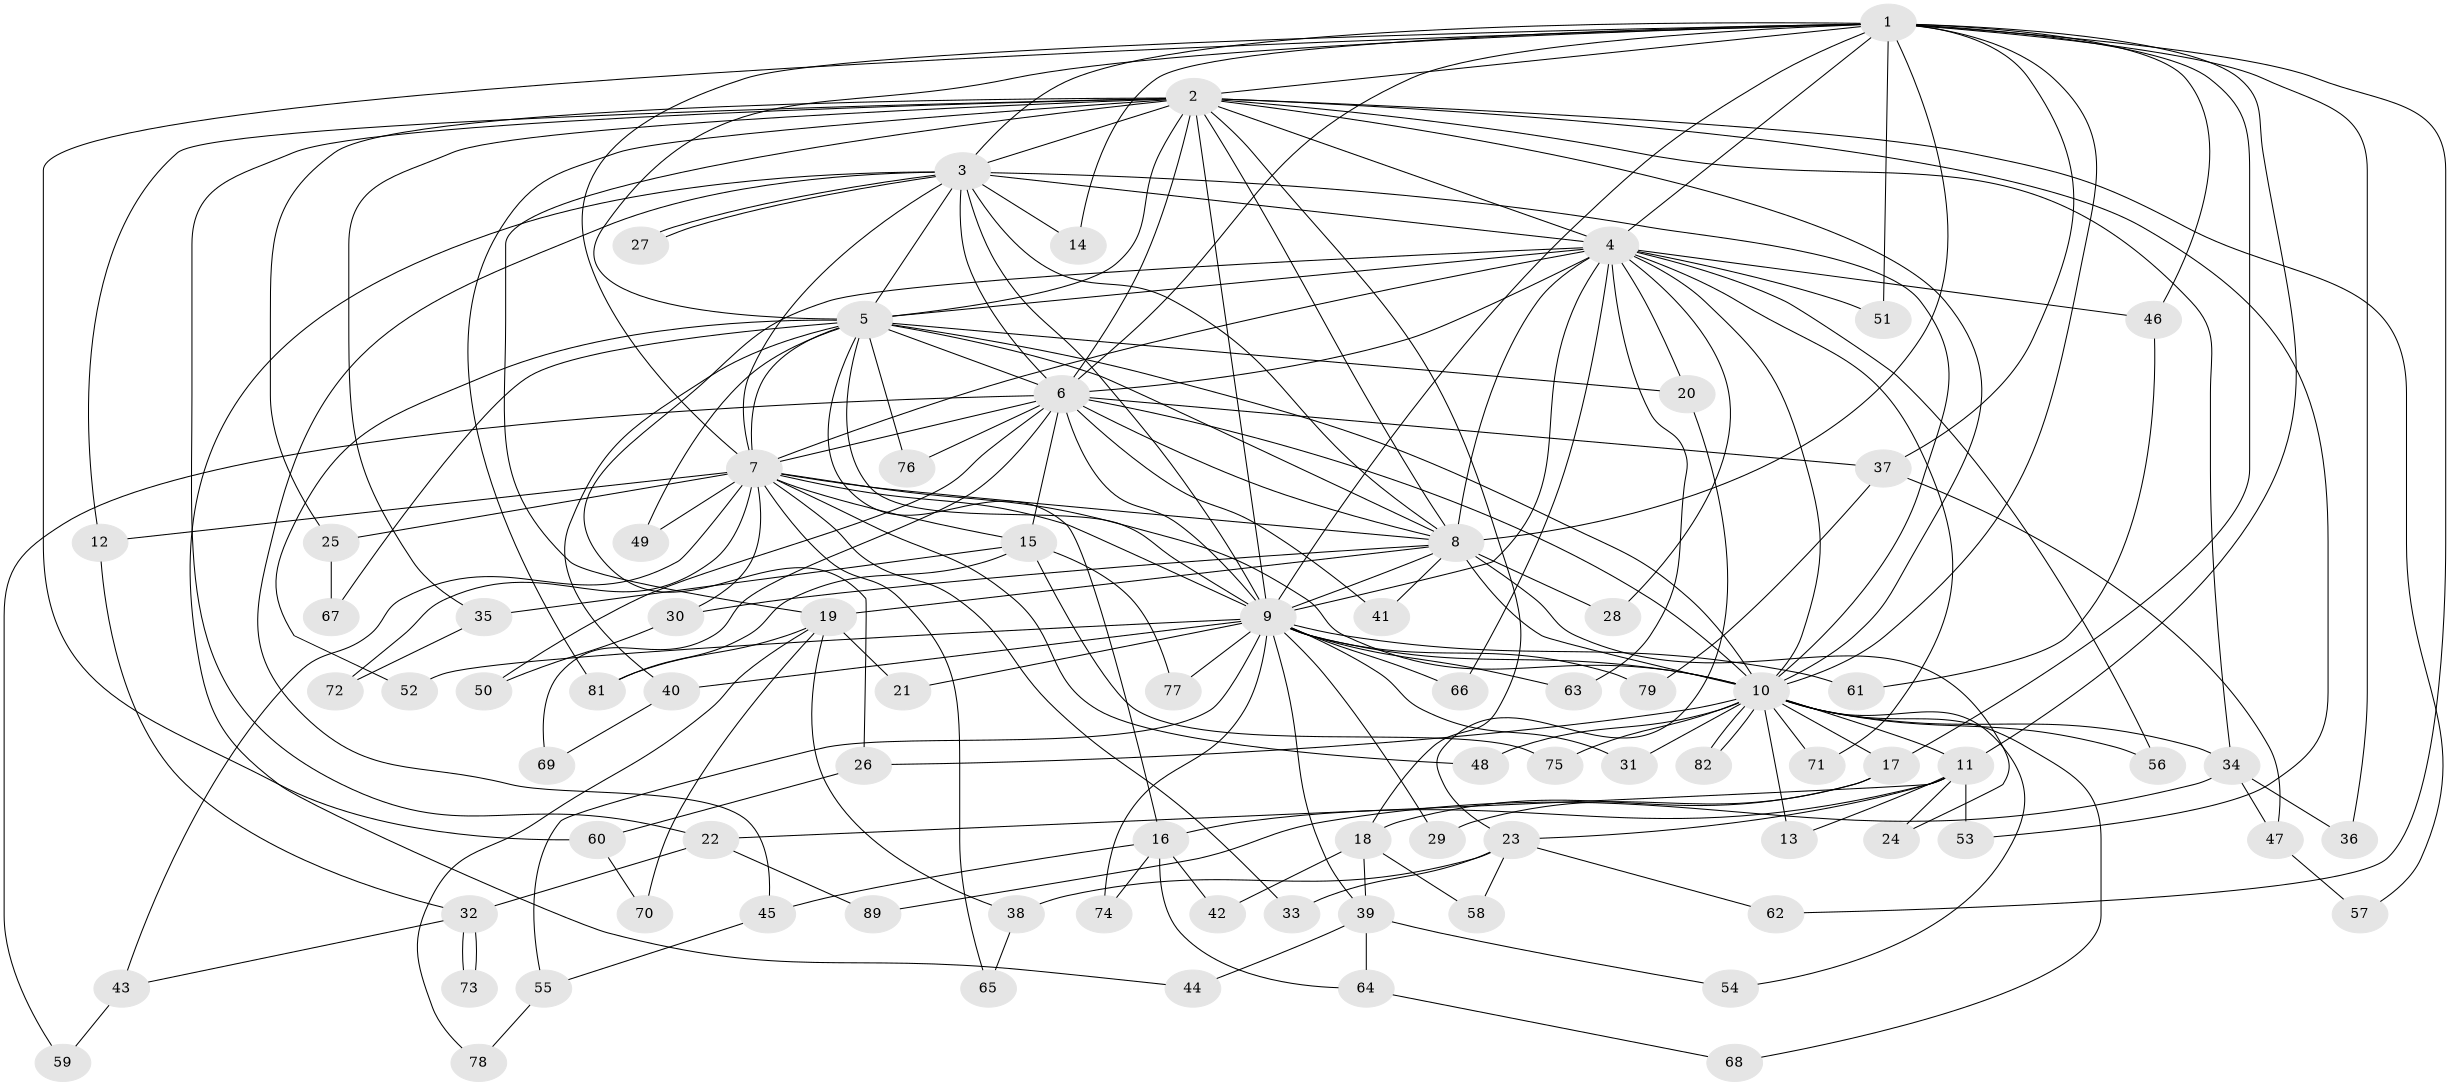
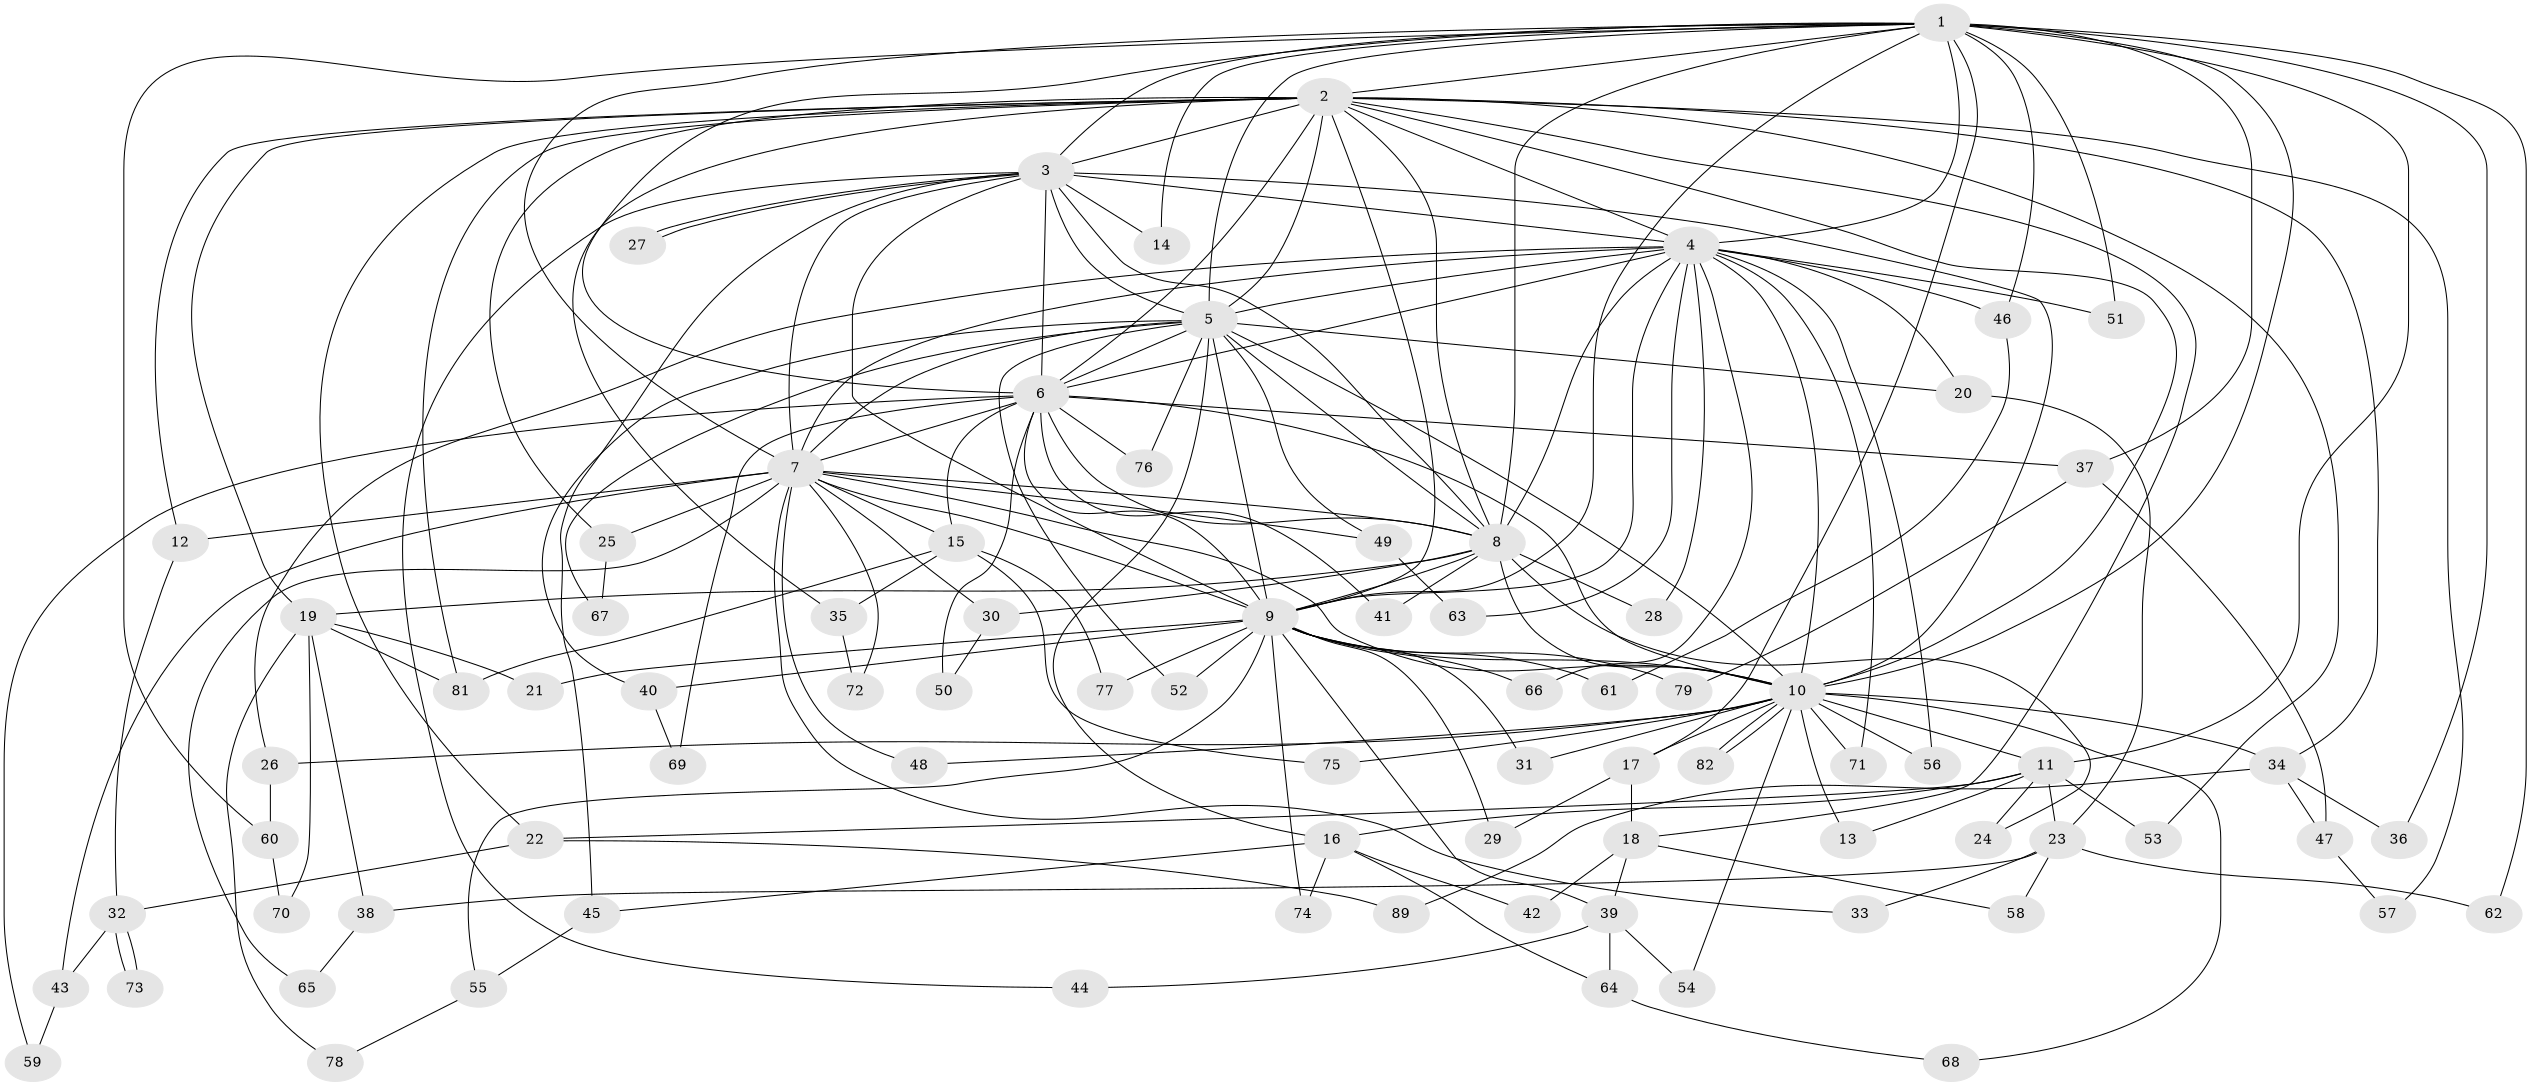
(1419, 659) -> (1421, 580)
